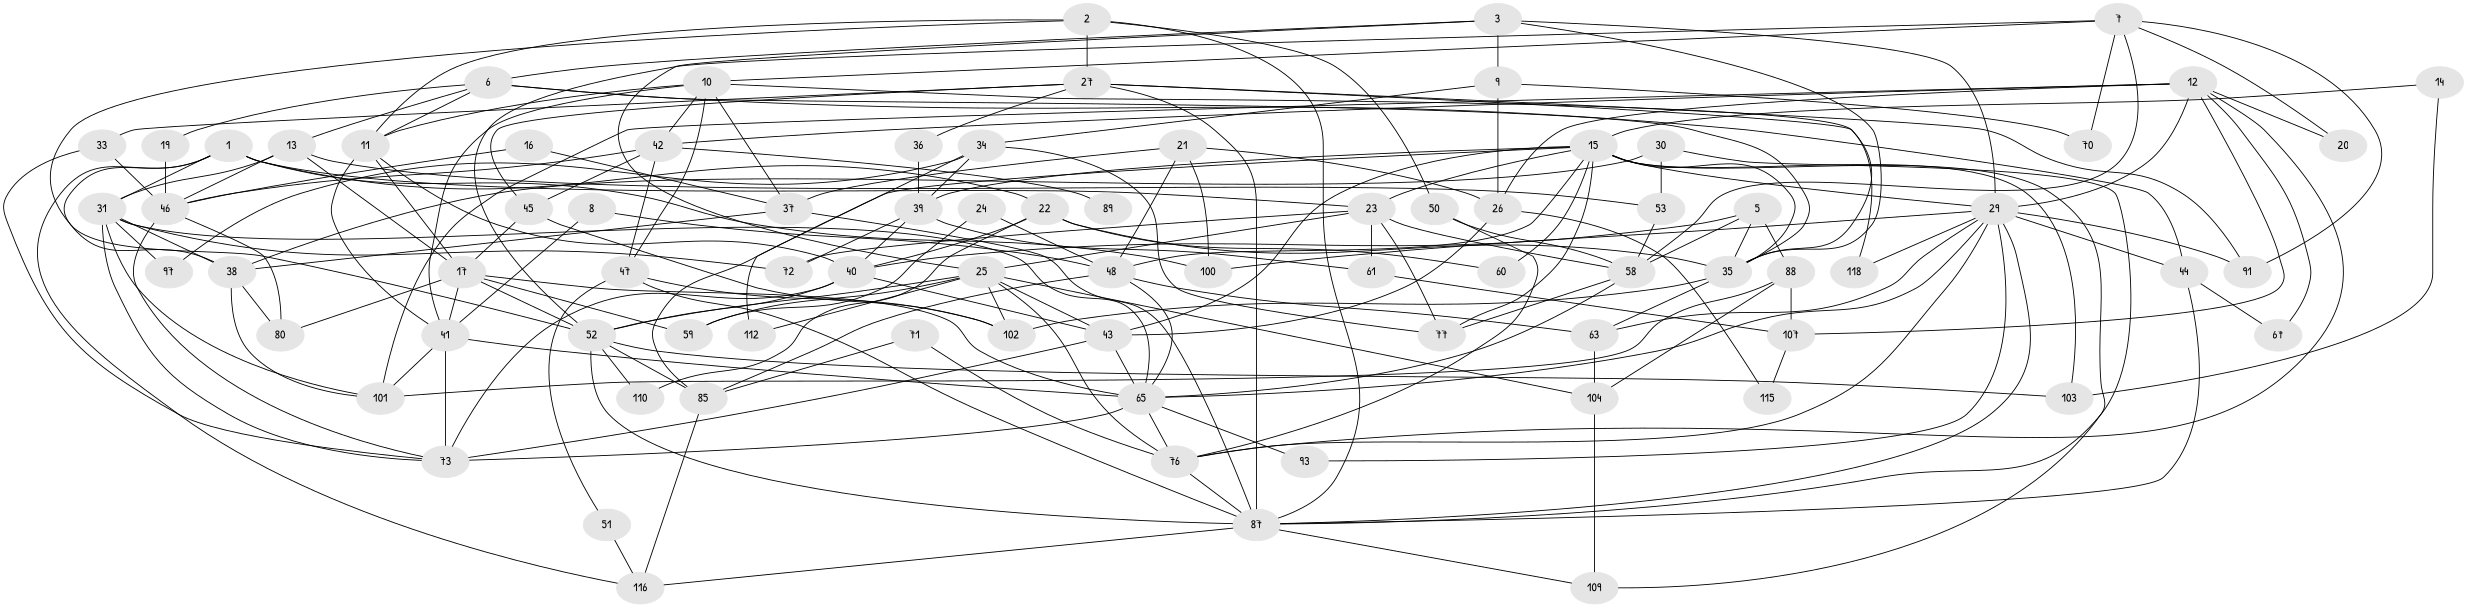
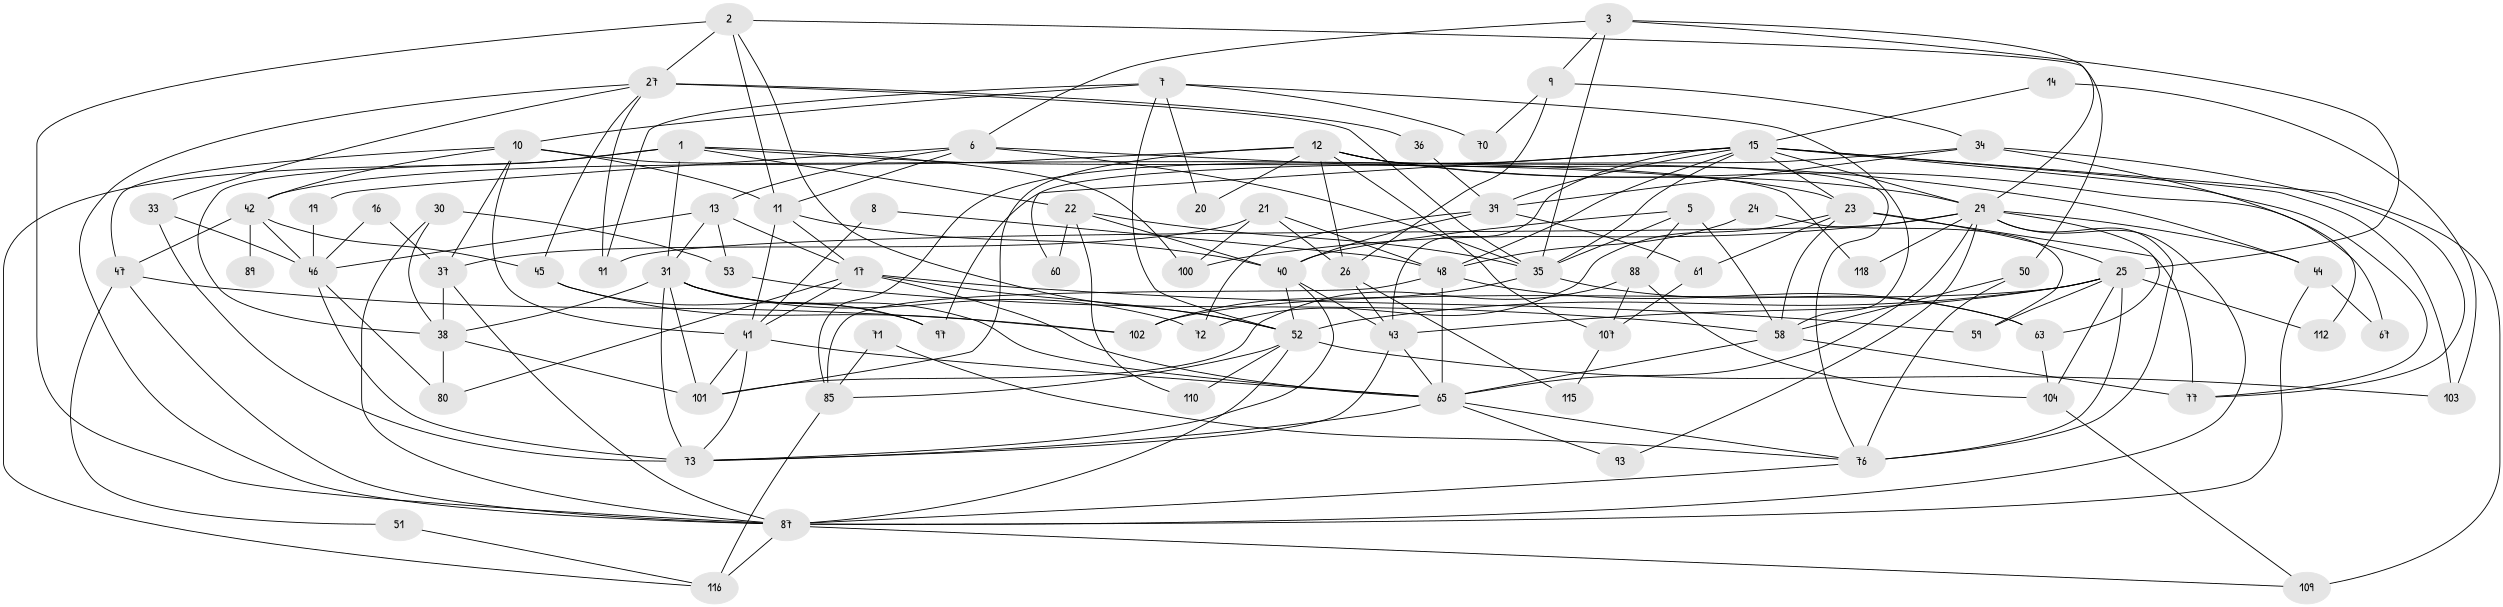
(495, 241) -> (740, 304)
